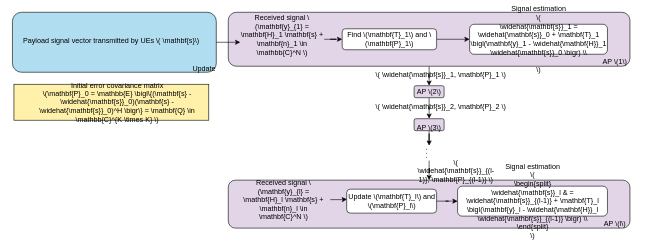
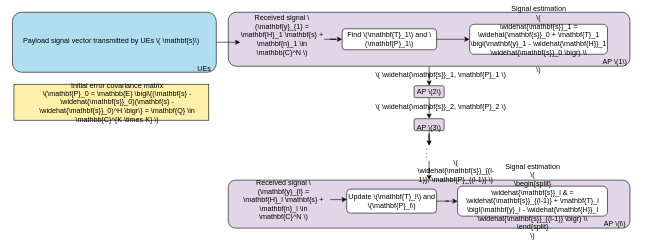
(204, 69) -> (204, 69)
